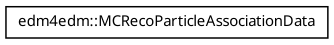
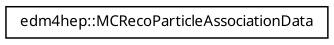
(167, 22) -> (167, 22)
